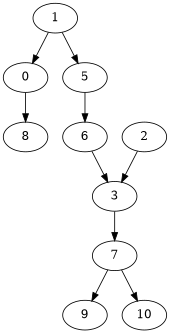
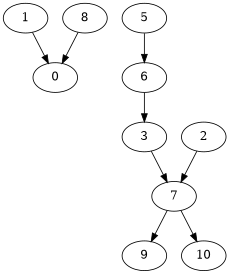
(68, 44) -> none
(26, 103) -> (72, 44)
(131, 163) -> (191, 163)
